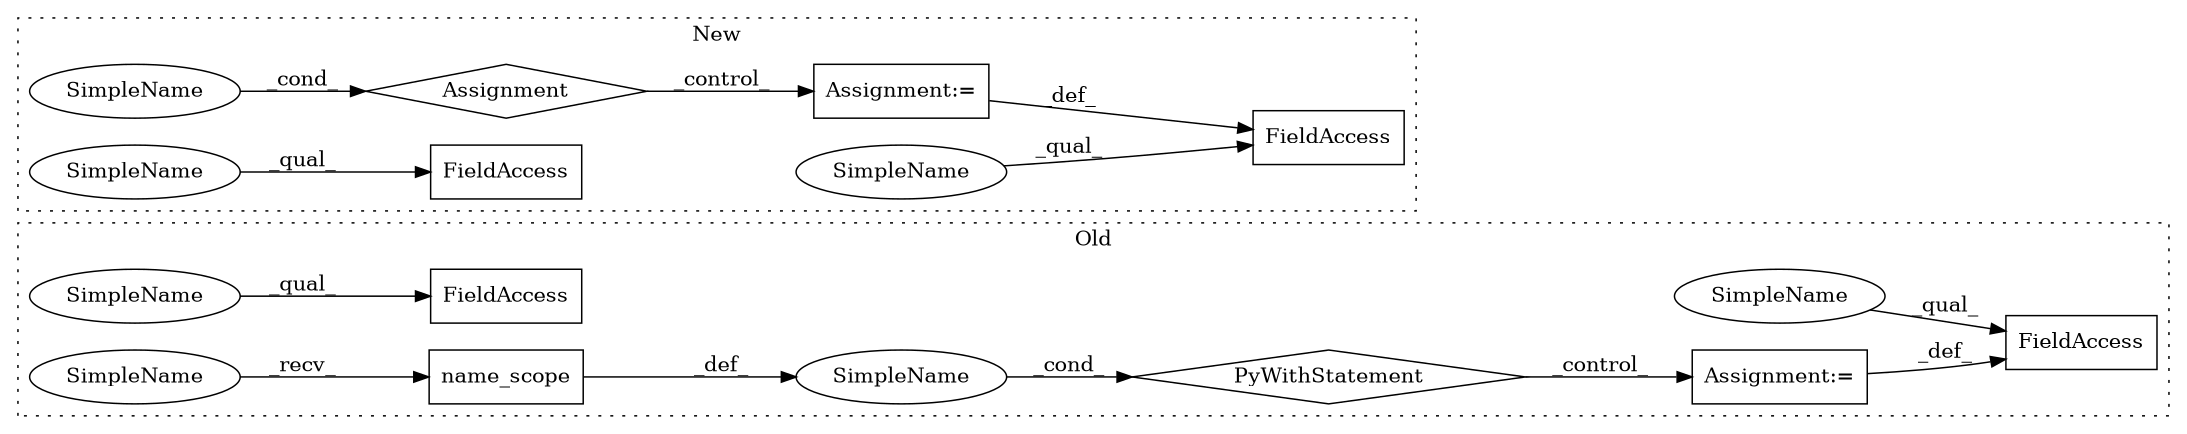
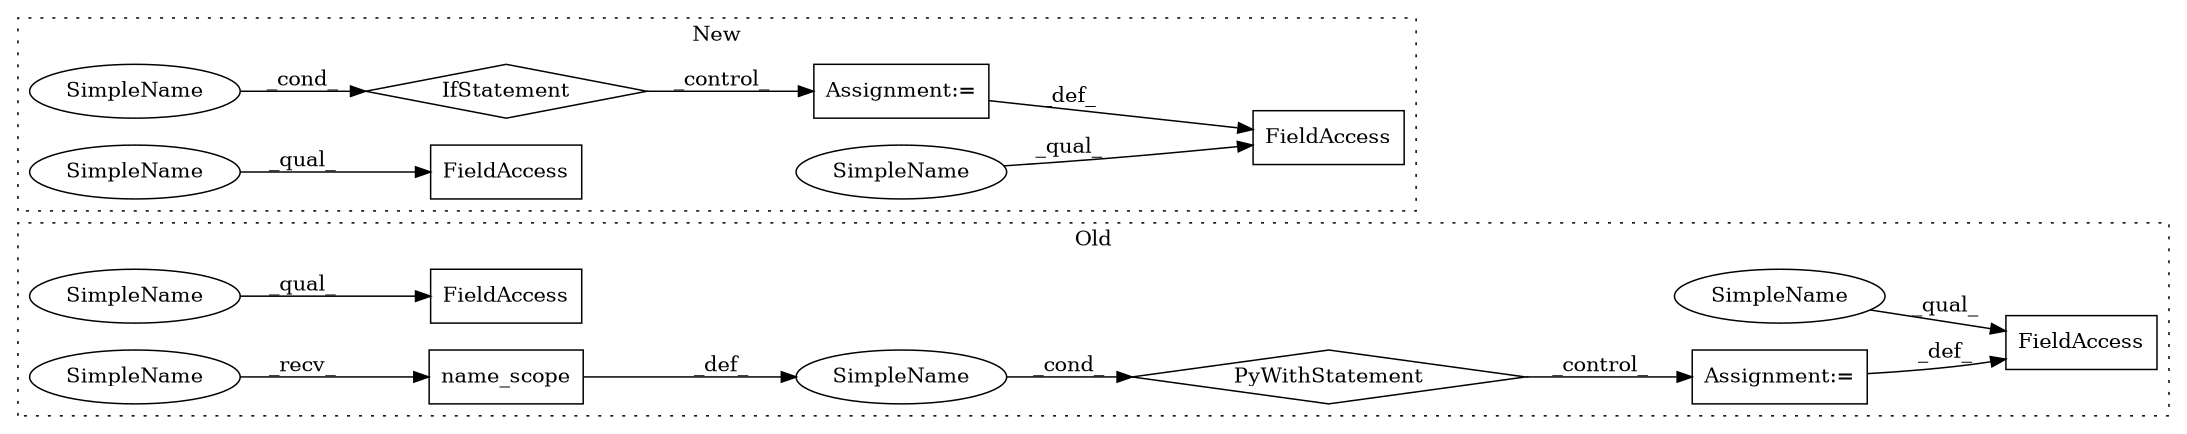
(506, 91) -> (506, 91)
